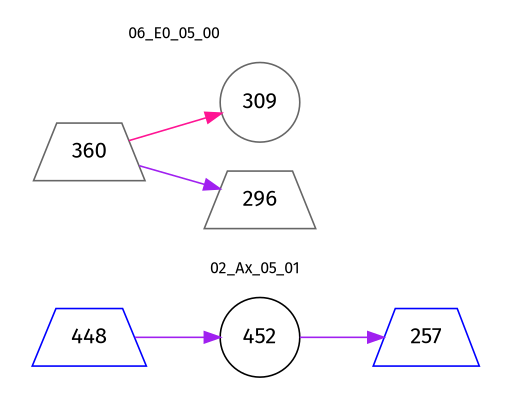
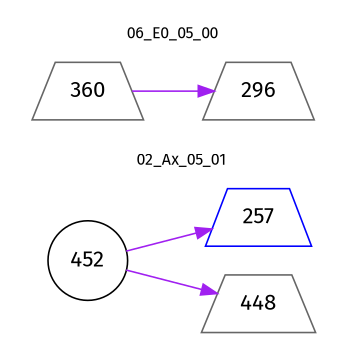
(260, 102) -> none
(89, 337) -> (258, 304)
(169, 337) -> (164, 280)
